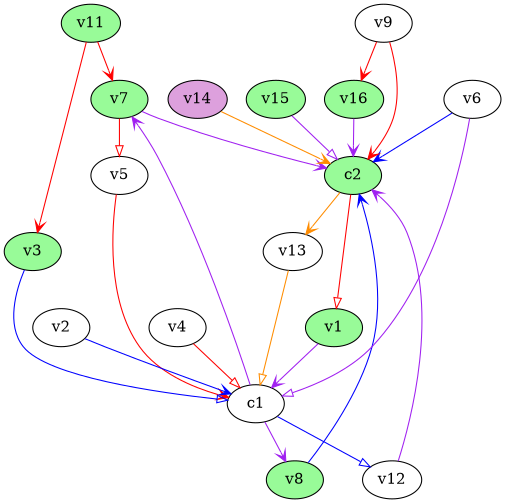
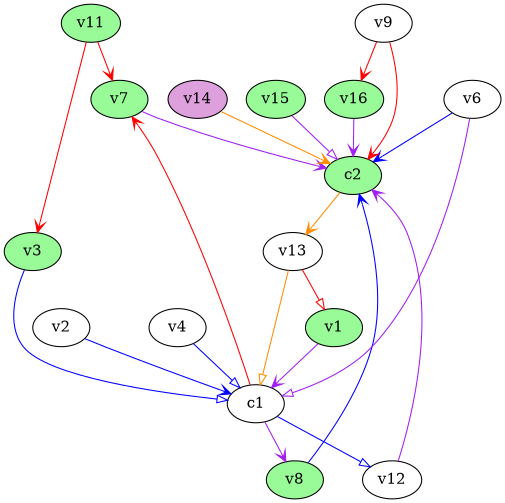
(119, 175) -> none
(344, 246) -> (311, 285)
(202, 252) -> (202, 252)
(213, 362) -> (213, 362)
